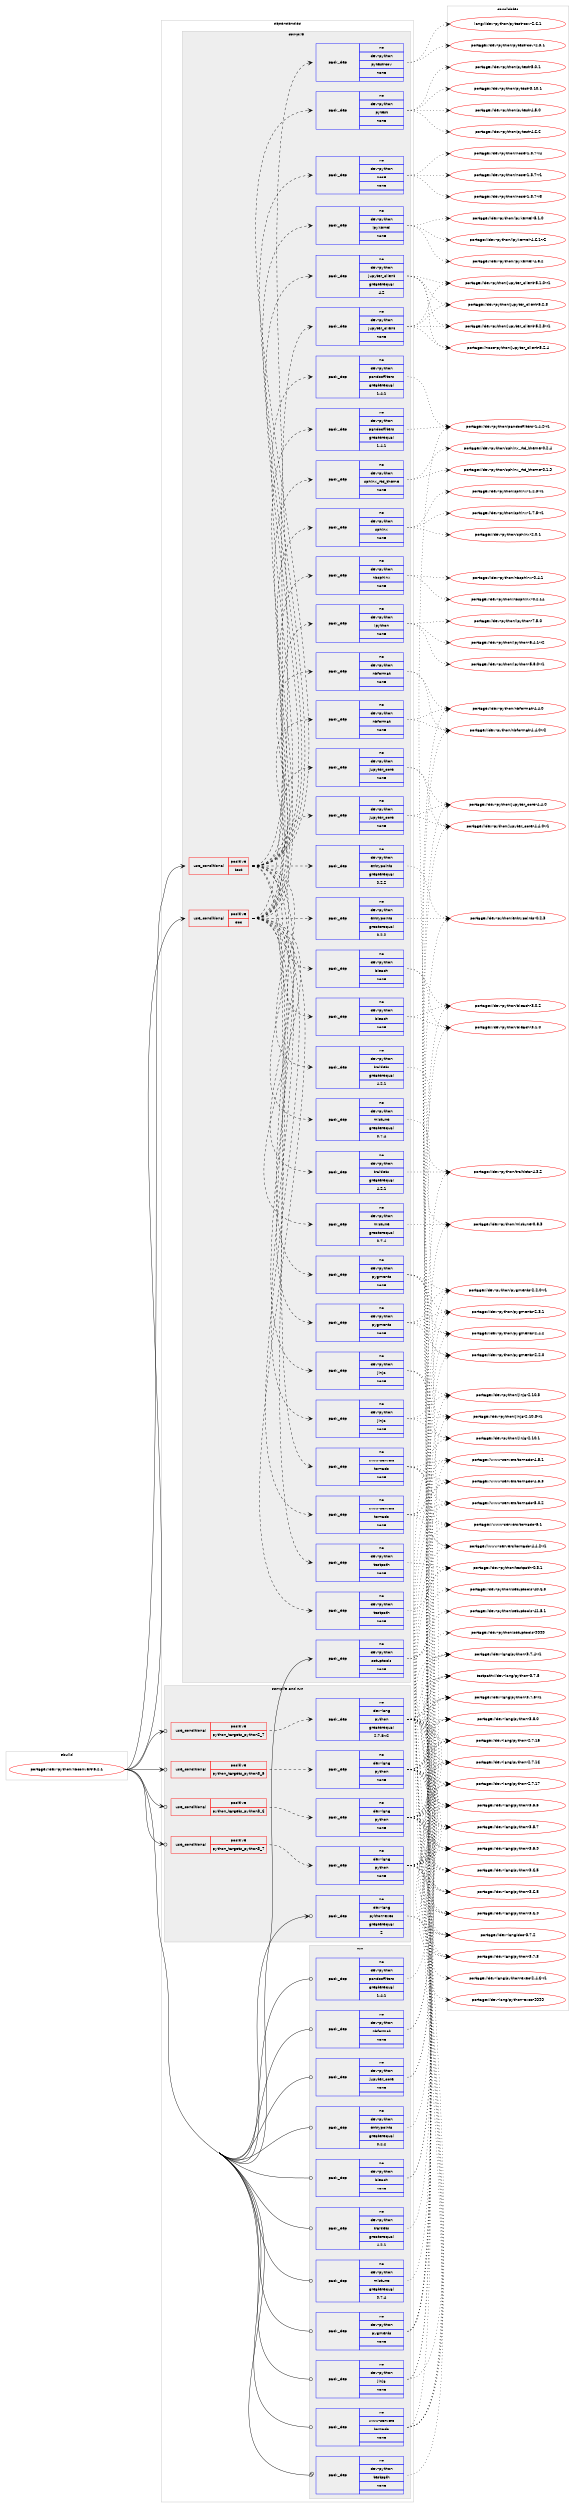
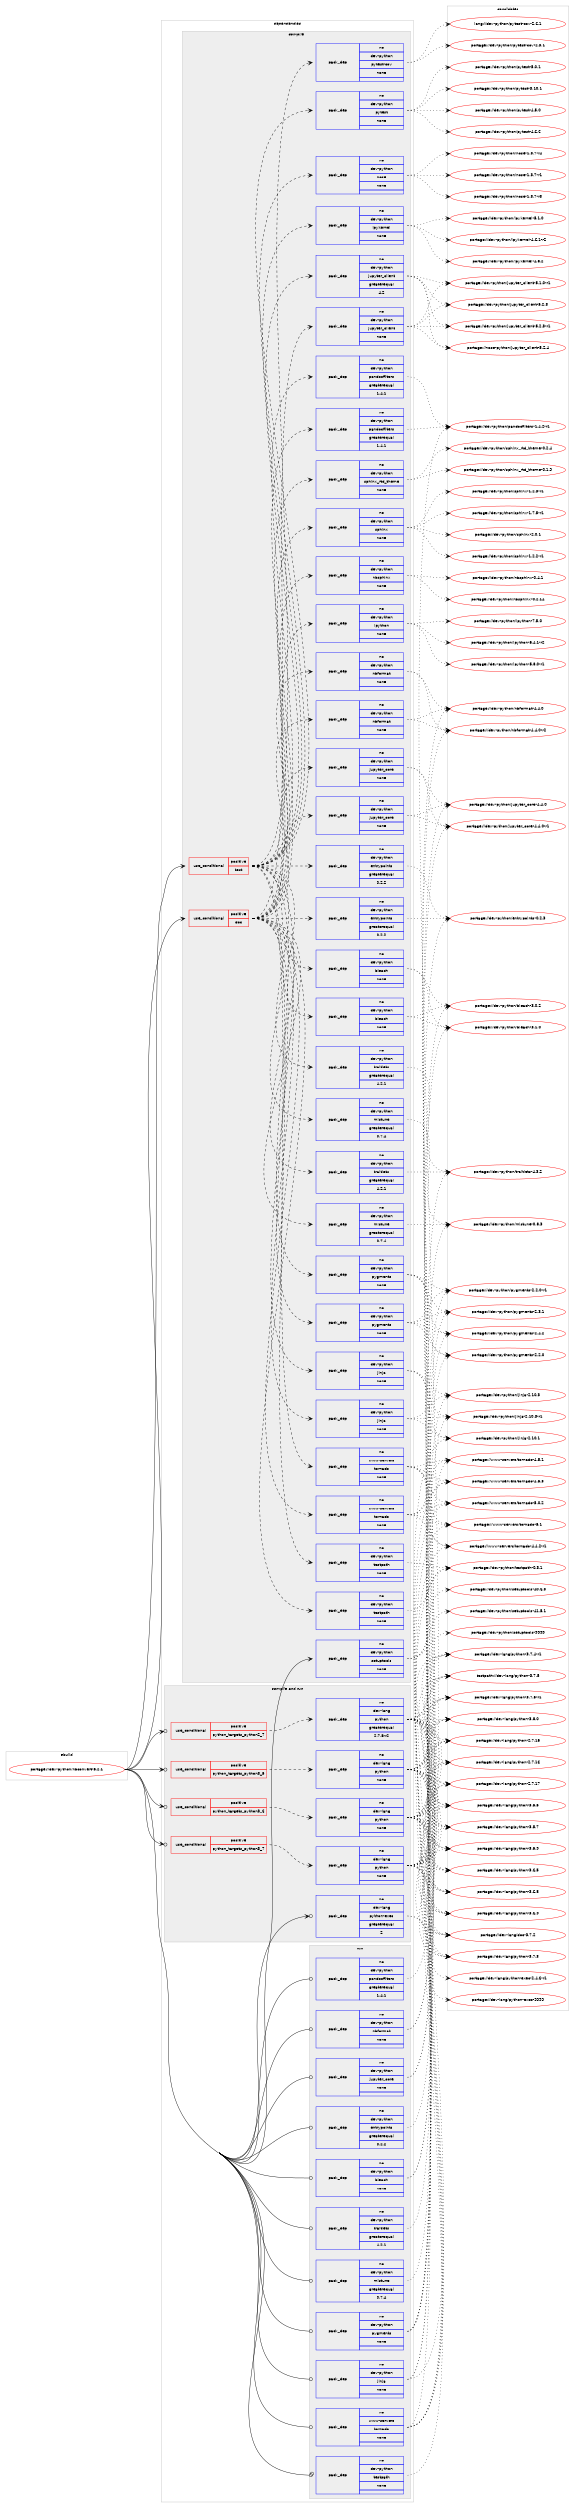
none -> (508, 556)
